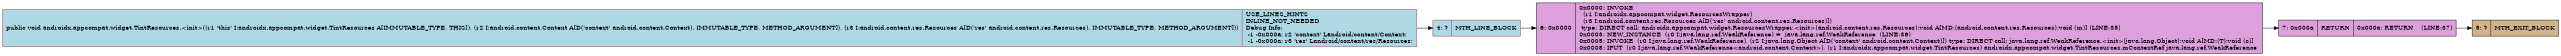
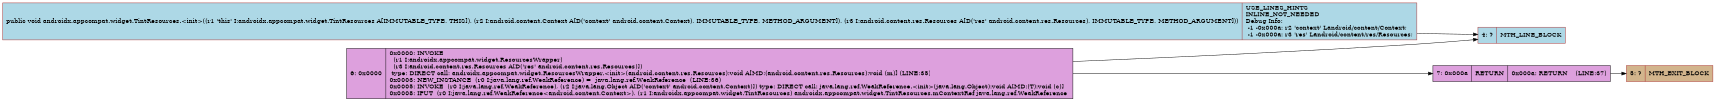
(1526, 28) -> (1273, 52)
(2515, 28) -> (1670, 74)
